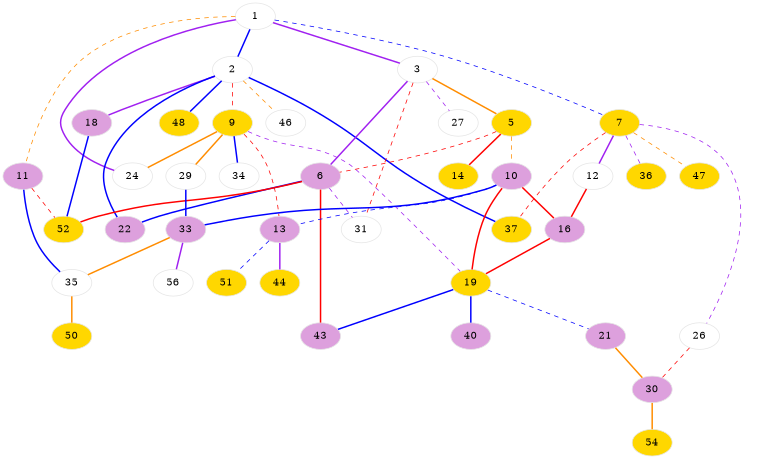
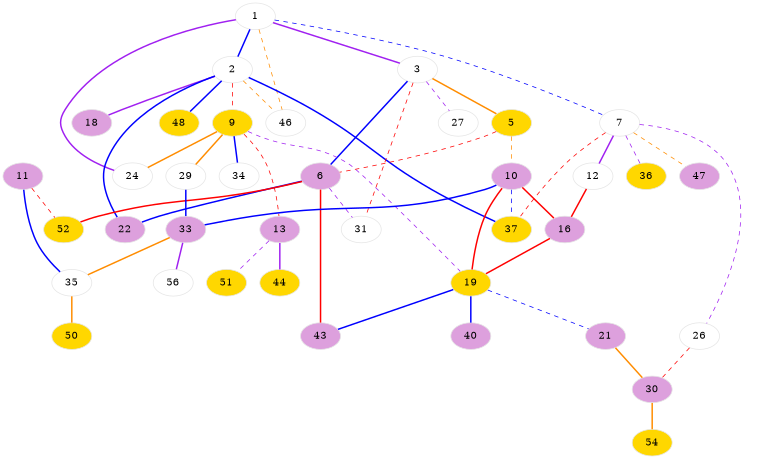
(100, 47) -> (271, 70)
(369, 123) -> (369, 123)
(620, 123) -> (620, 123)
(78, 176) -> none
(458, 176) -> none
(700, 176) -> (700, 176)
(398, 207) -> (512, 203)
(253, 256) -> (253, 256)
